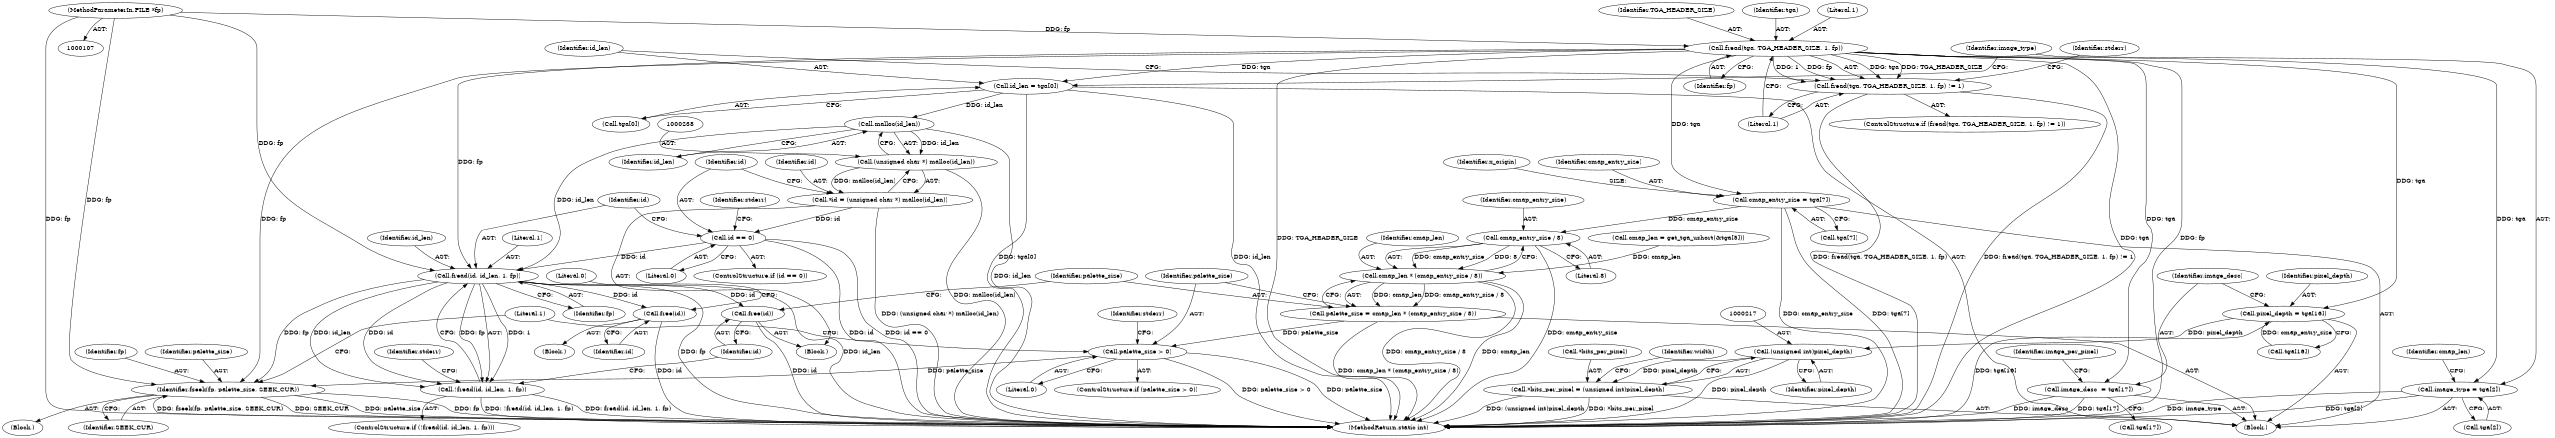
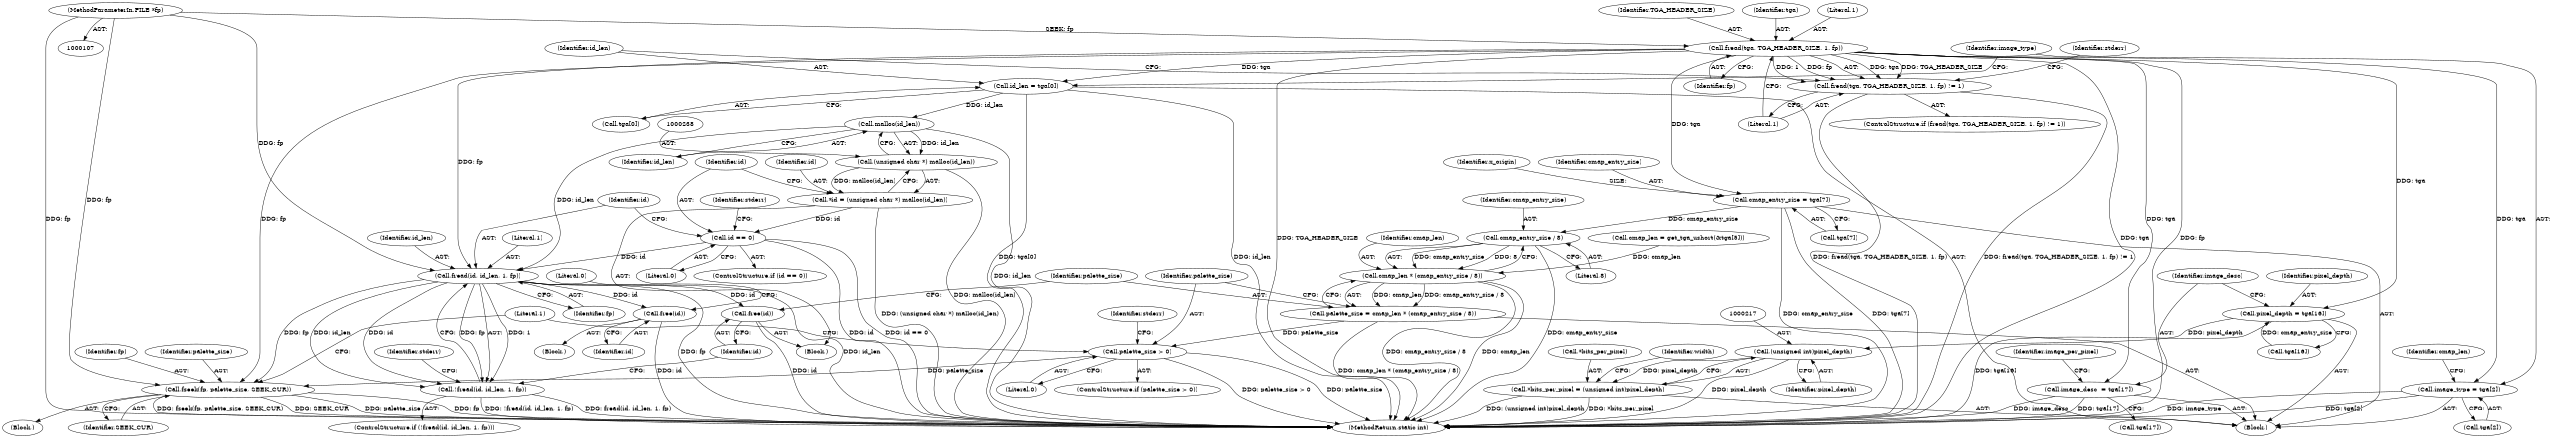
(1058, 29) -> (1060, 29)
(228, 390) -> (228, 390)
